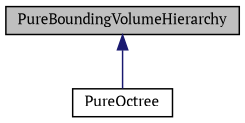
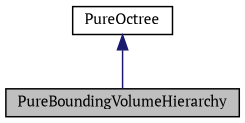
(123, 69) -> (123, 69)
